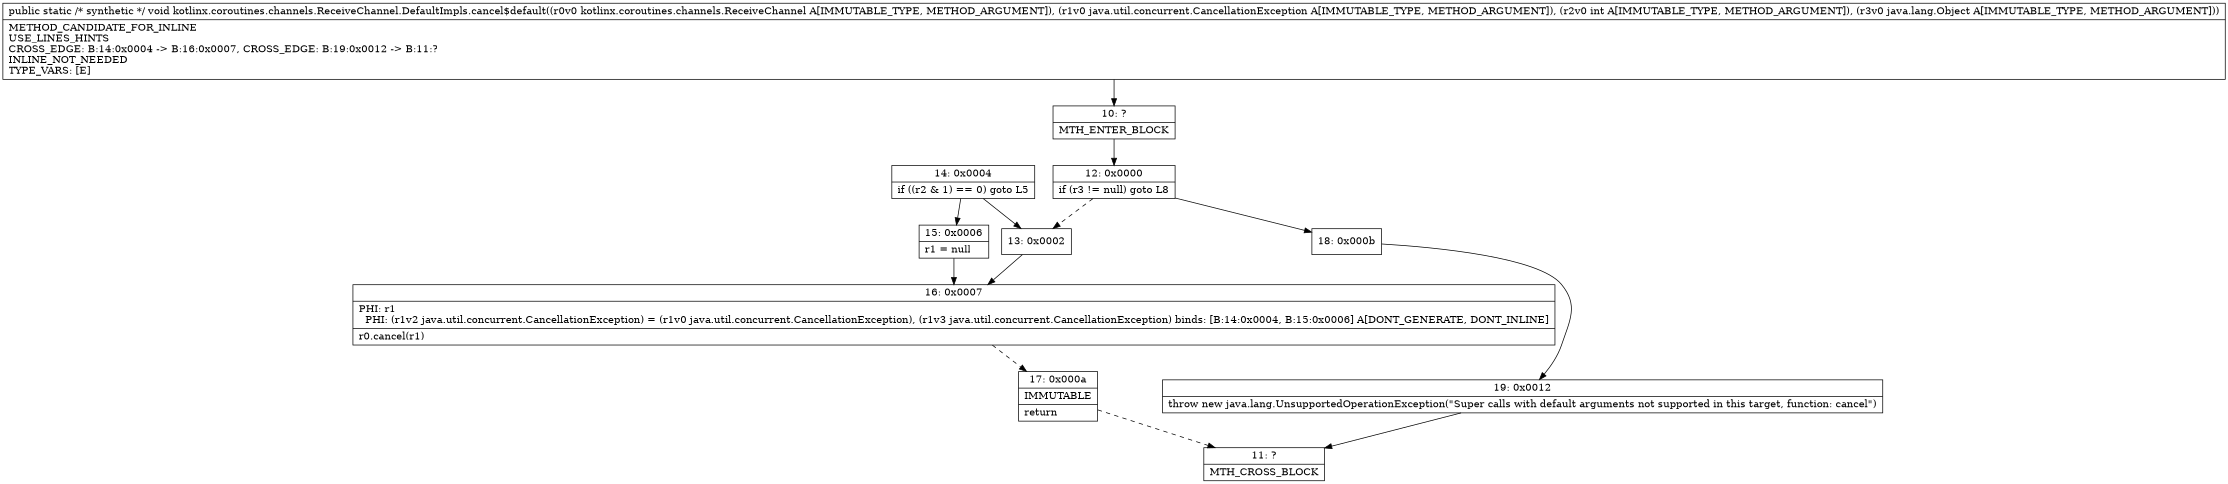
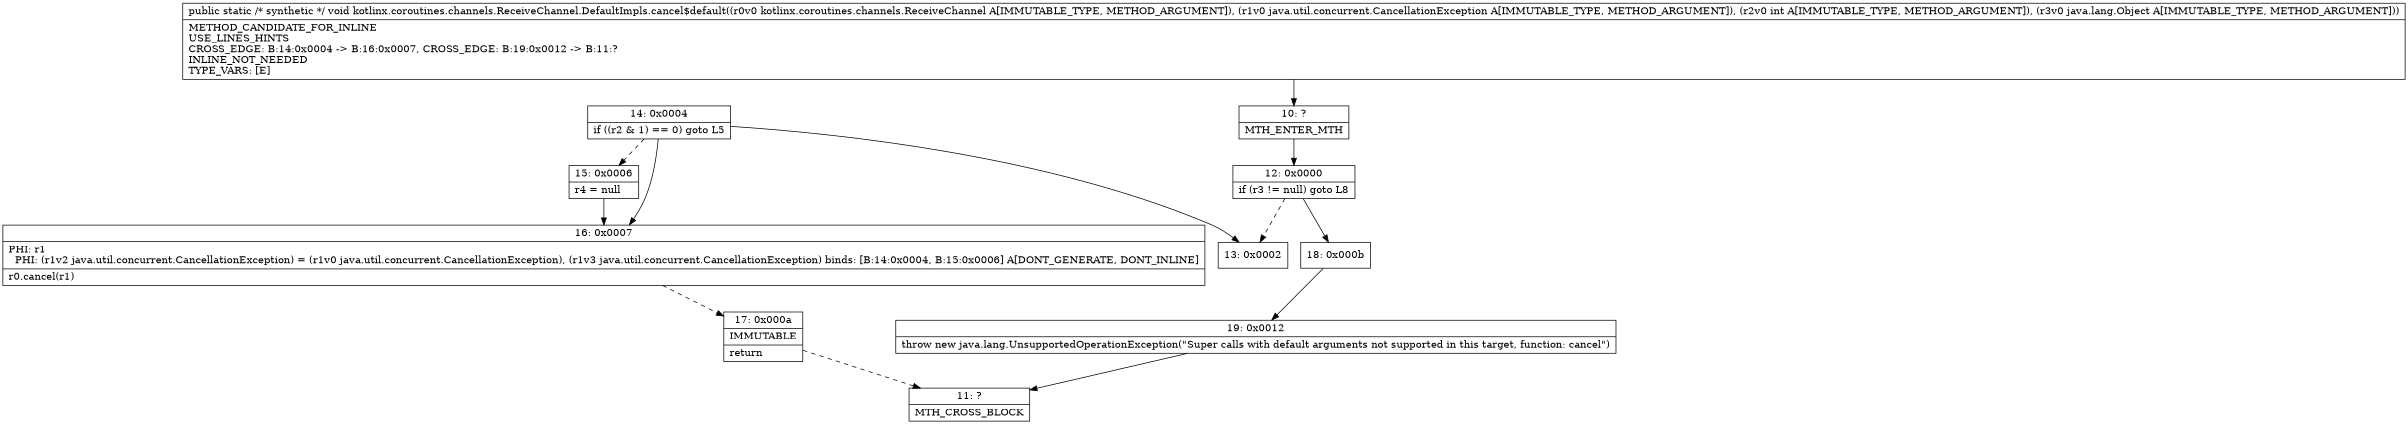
(1114, 130) -> (1294, 130)
(959, 208) -> (634, 150)
(948, 250) -> (598, 190)
(1008, 267) -> (651, 181)
